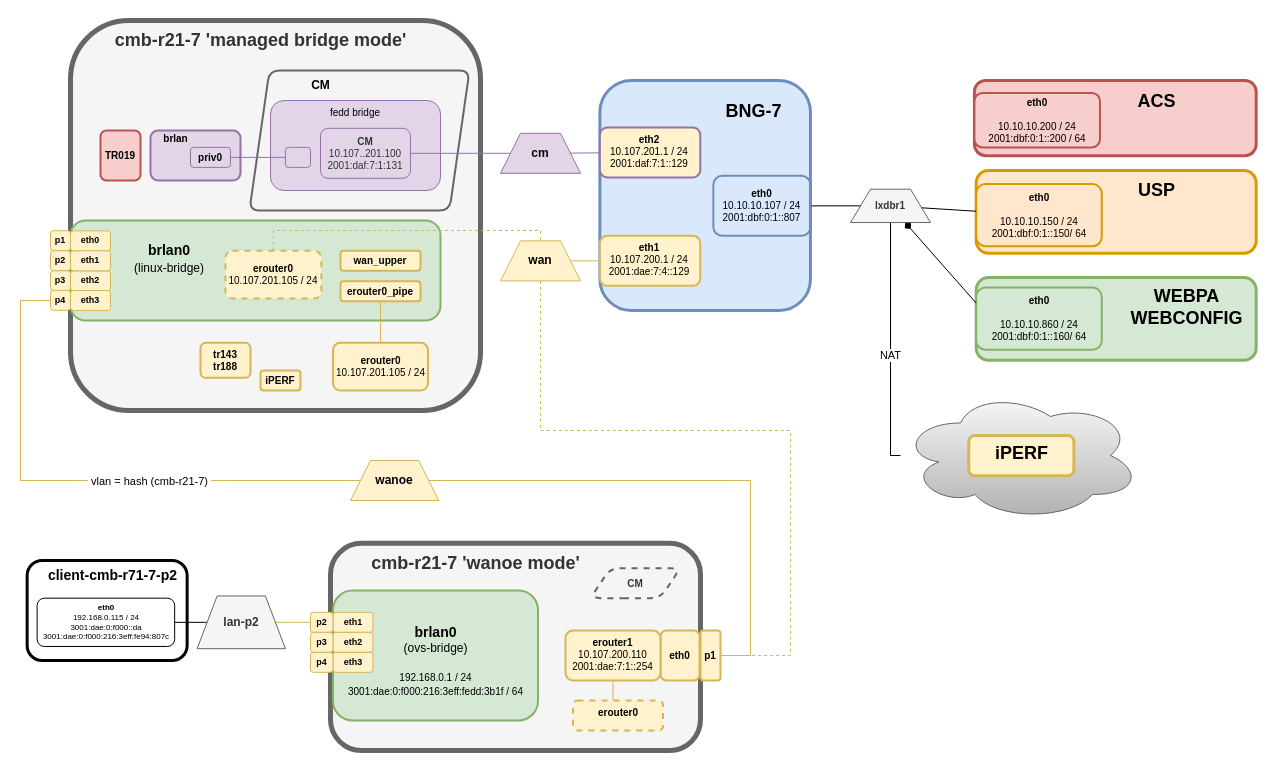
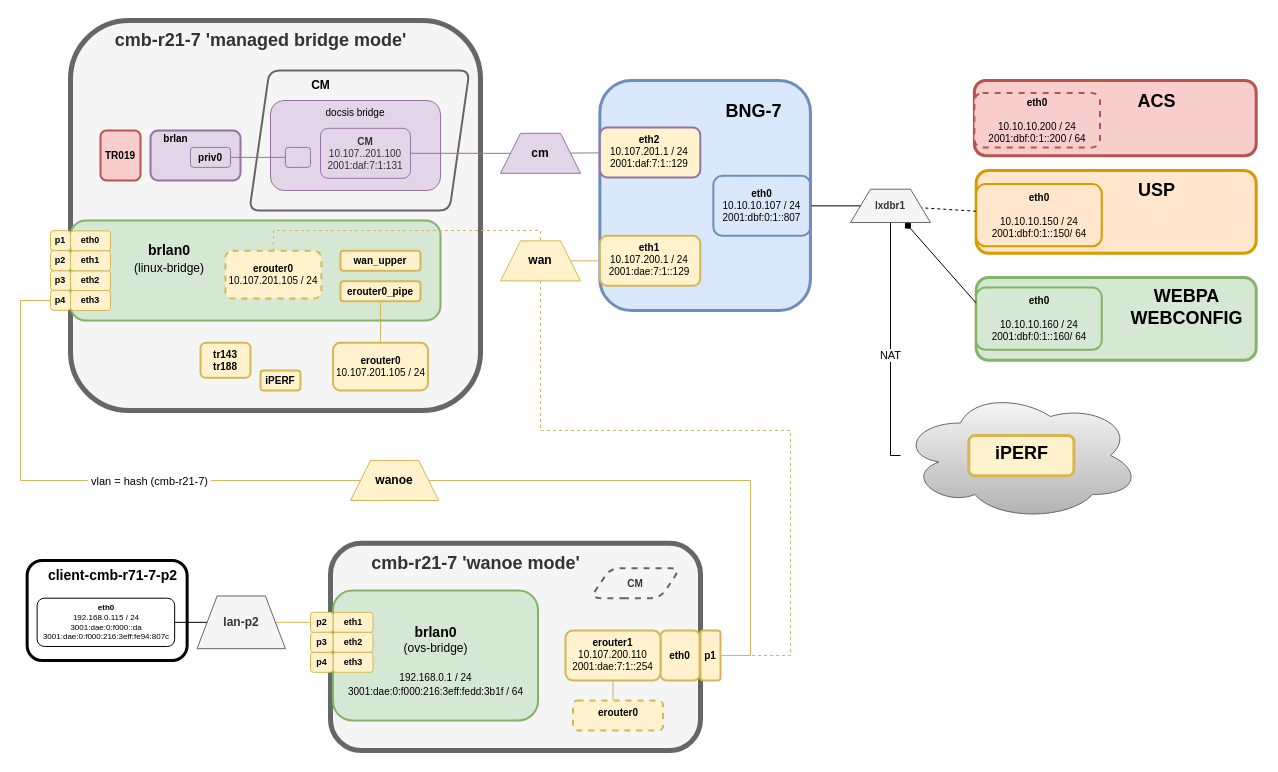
(356, 114) -> (356, 114)
(1037, 120) -> (1037, 120)
(948, 209) -> (948, 209)
(650, 261) -> (650, 261)
(1040, 319) -> (1040, 319)
